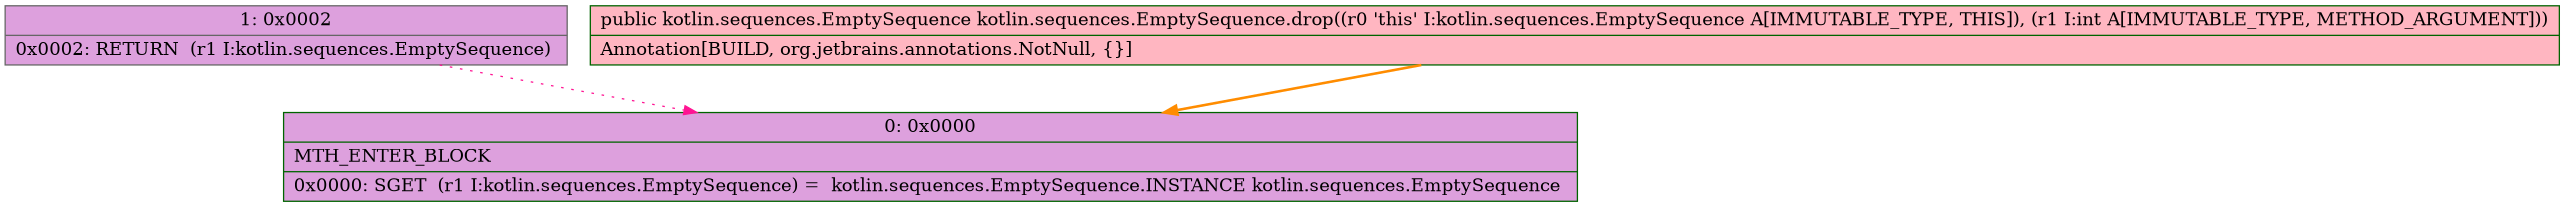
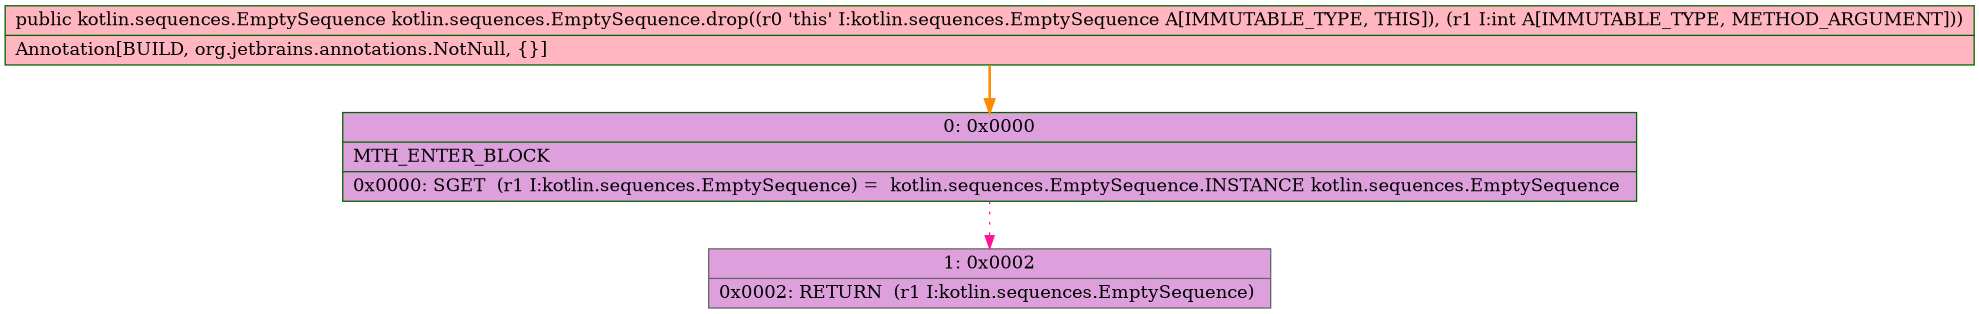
(562, 88) -> (990, 219)
